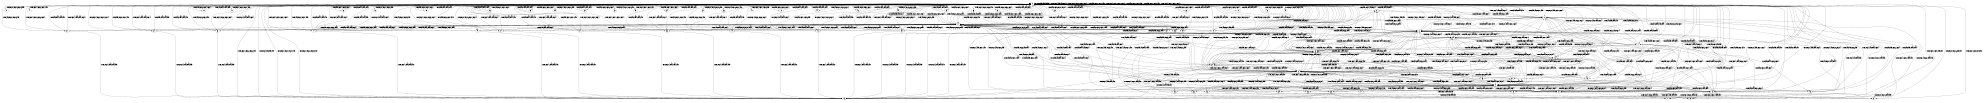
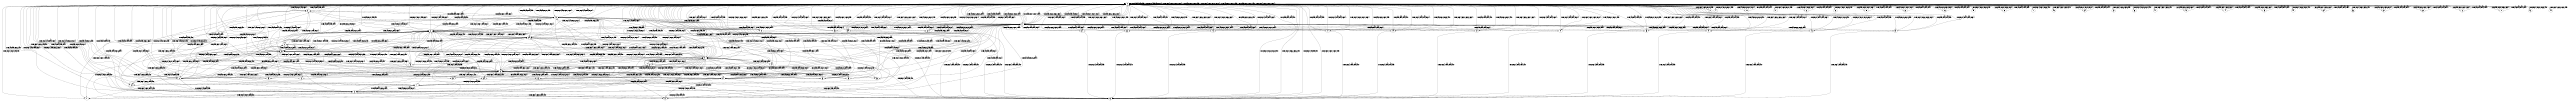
(1086, 39) -> (957, 59)
(1294, 73) -> (420, 28)
(1396, 79) -> (637, 69)
(1175, 92) -> none
